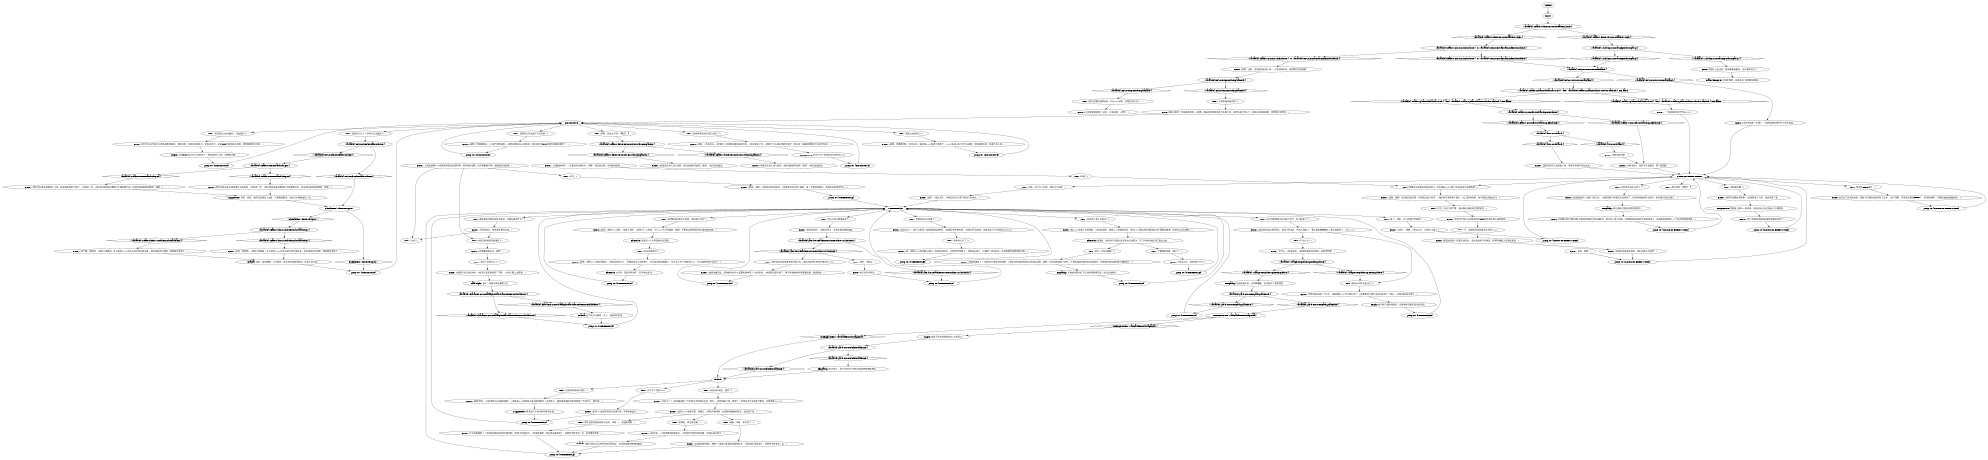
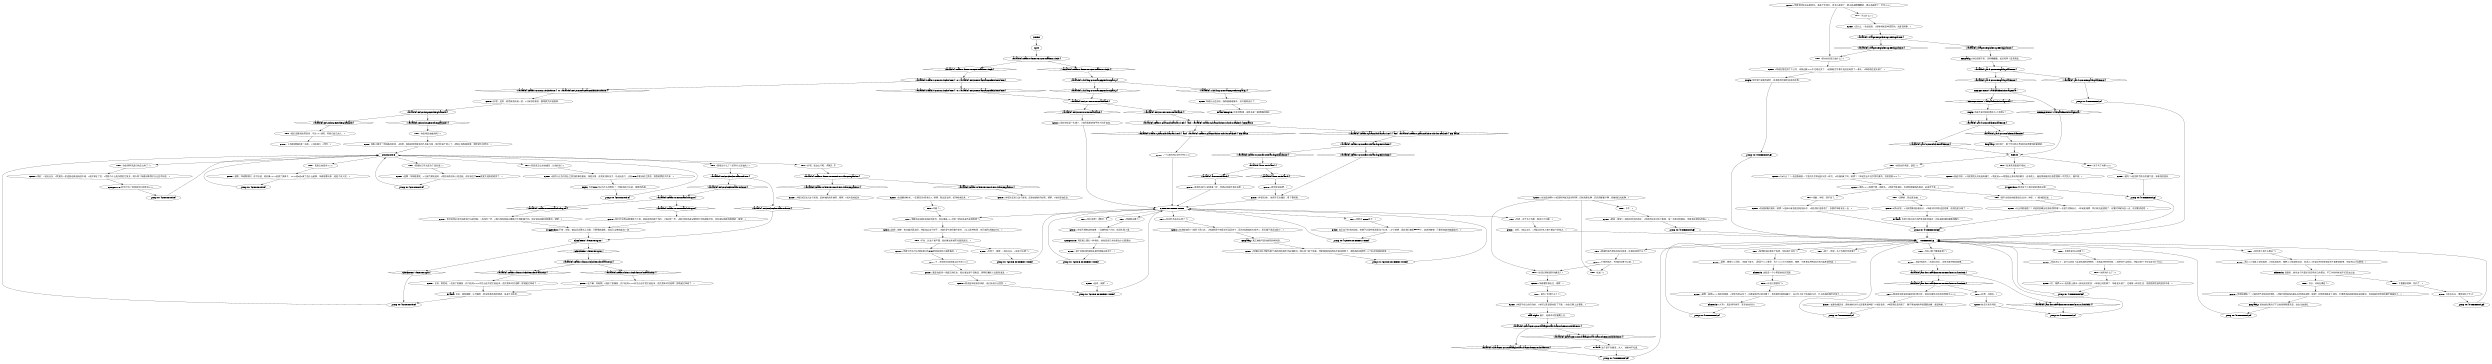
(1689, 176) -> (1172, 209)
(1285, 219) -> none
(1409, 224) -> (973, 246)
